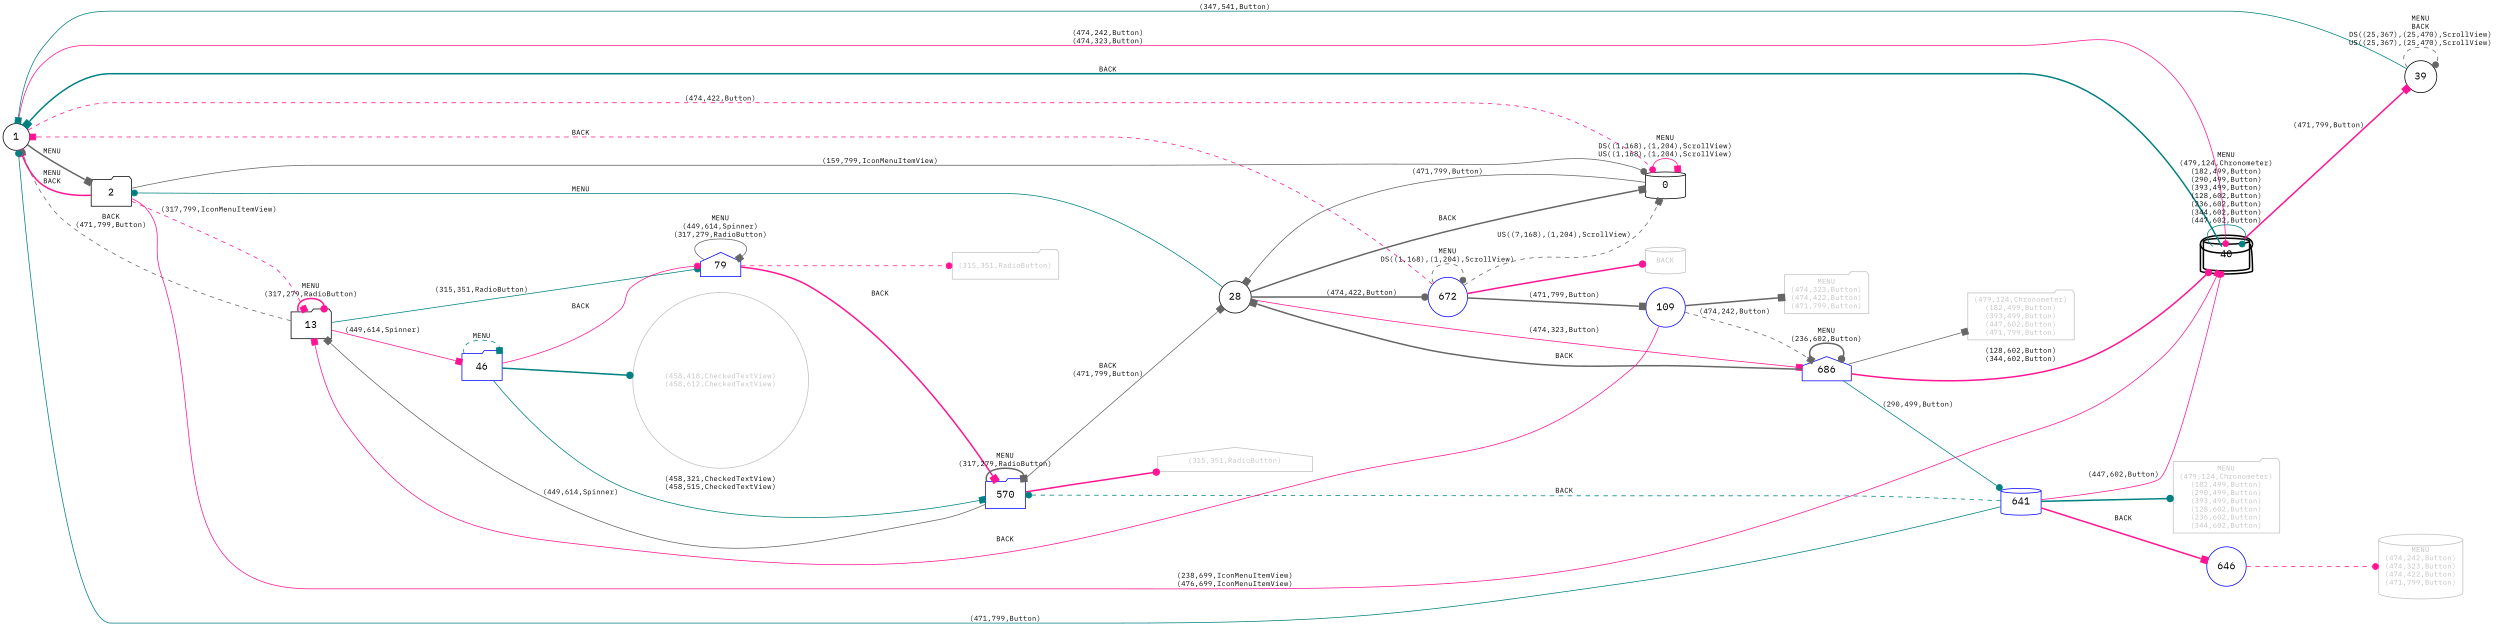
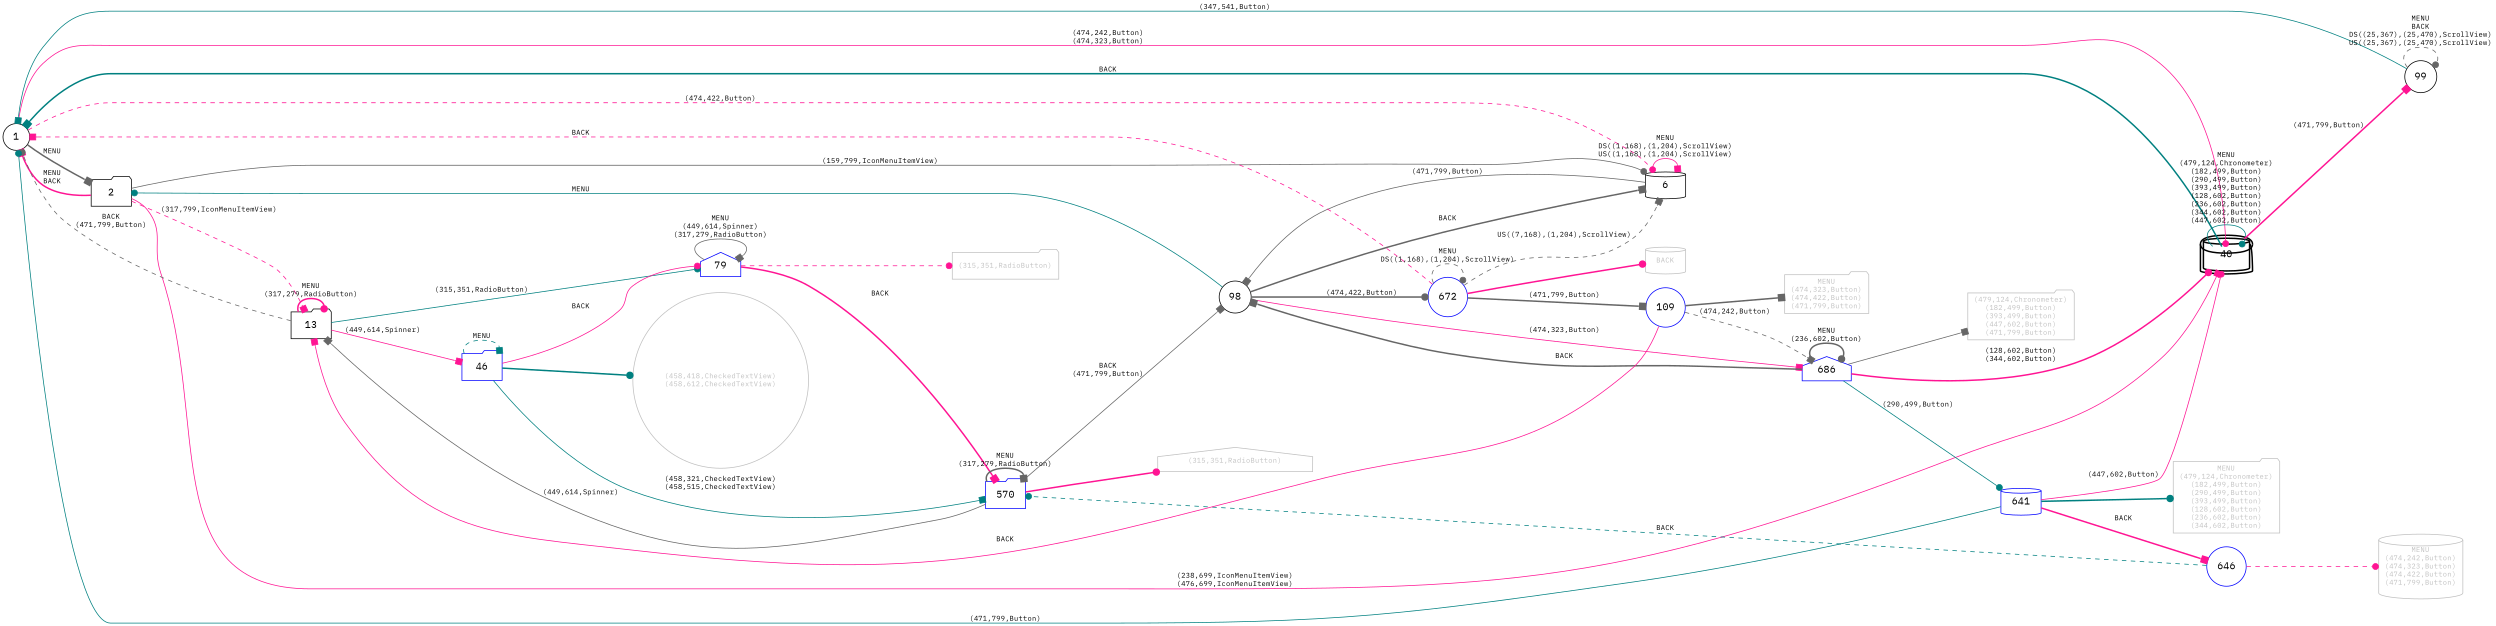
(2421, 77) -> (2421, 77)
(1666, 185) -> (1666, 185)
(1235, 297) -> (1235, 297)
(1516, 496) -> (1619, 531)
